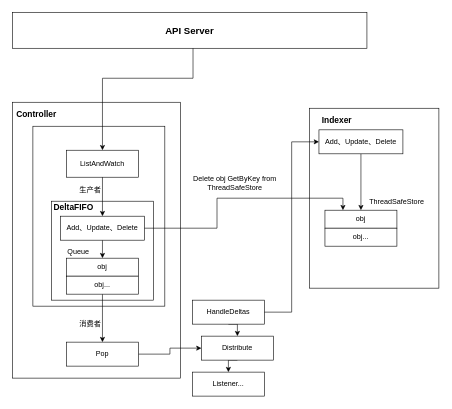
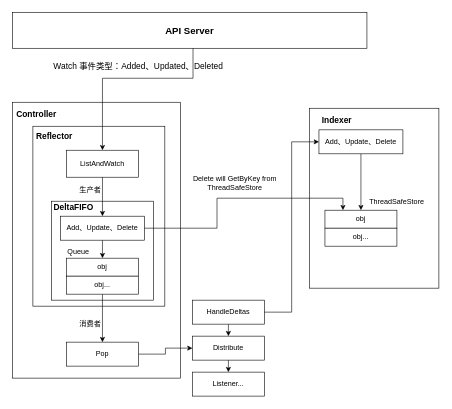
none -> (138, 66)
none -> (54, 136)
(235, 183) -> (235, 183)
(237, 348) -> (228, 348)
